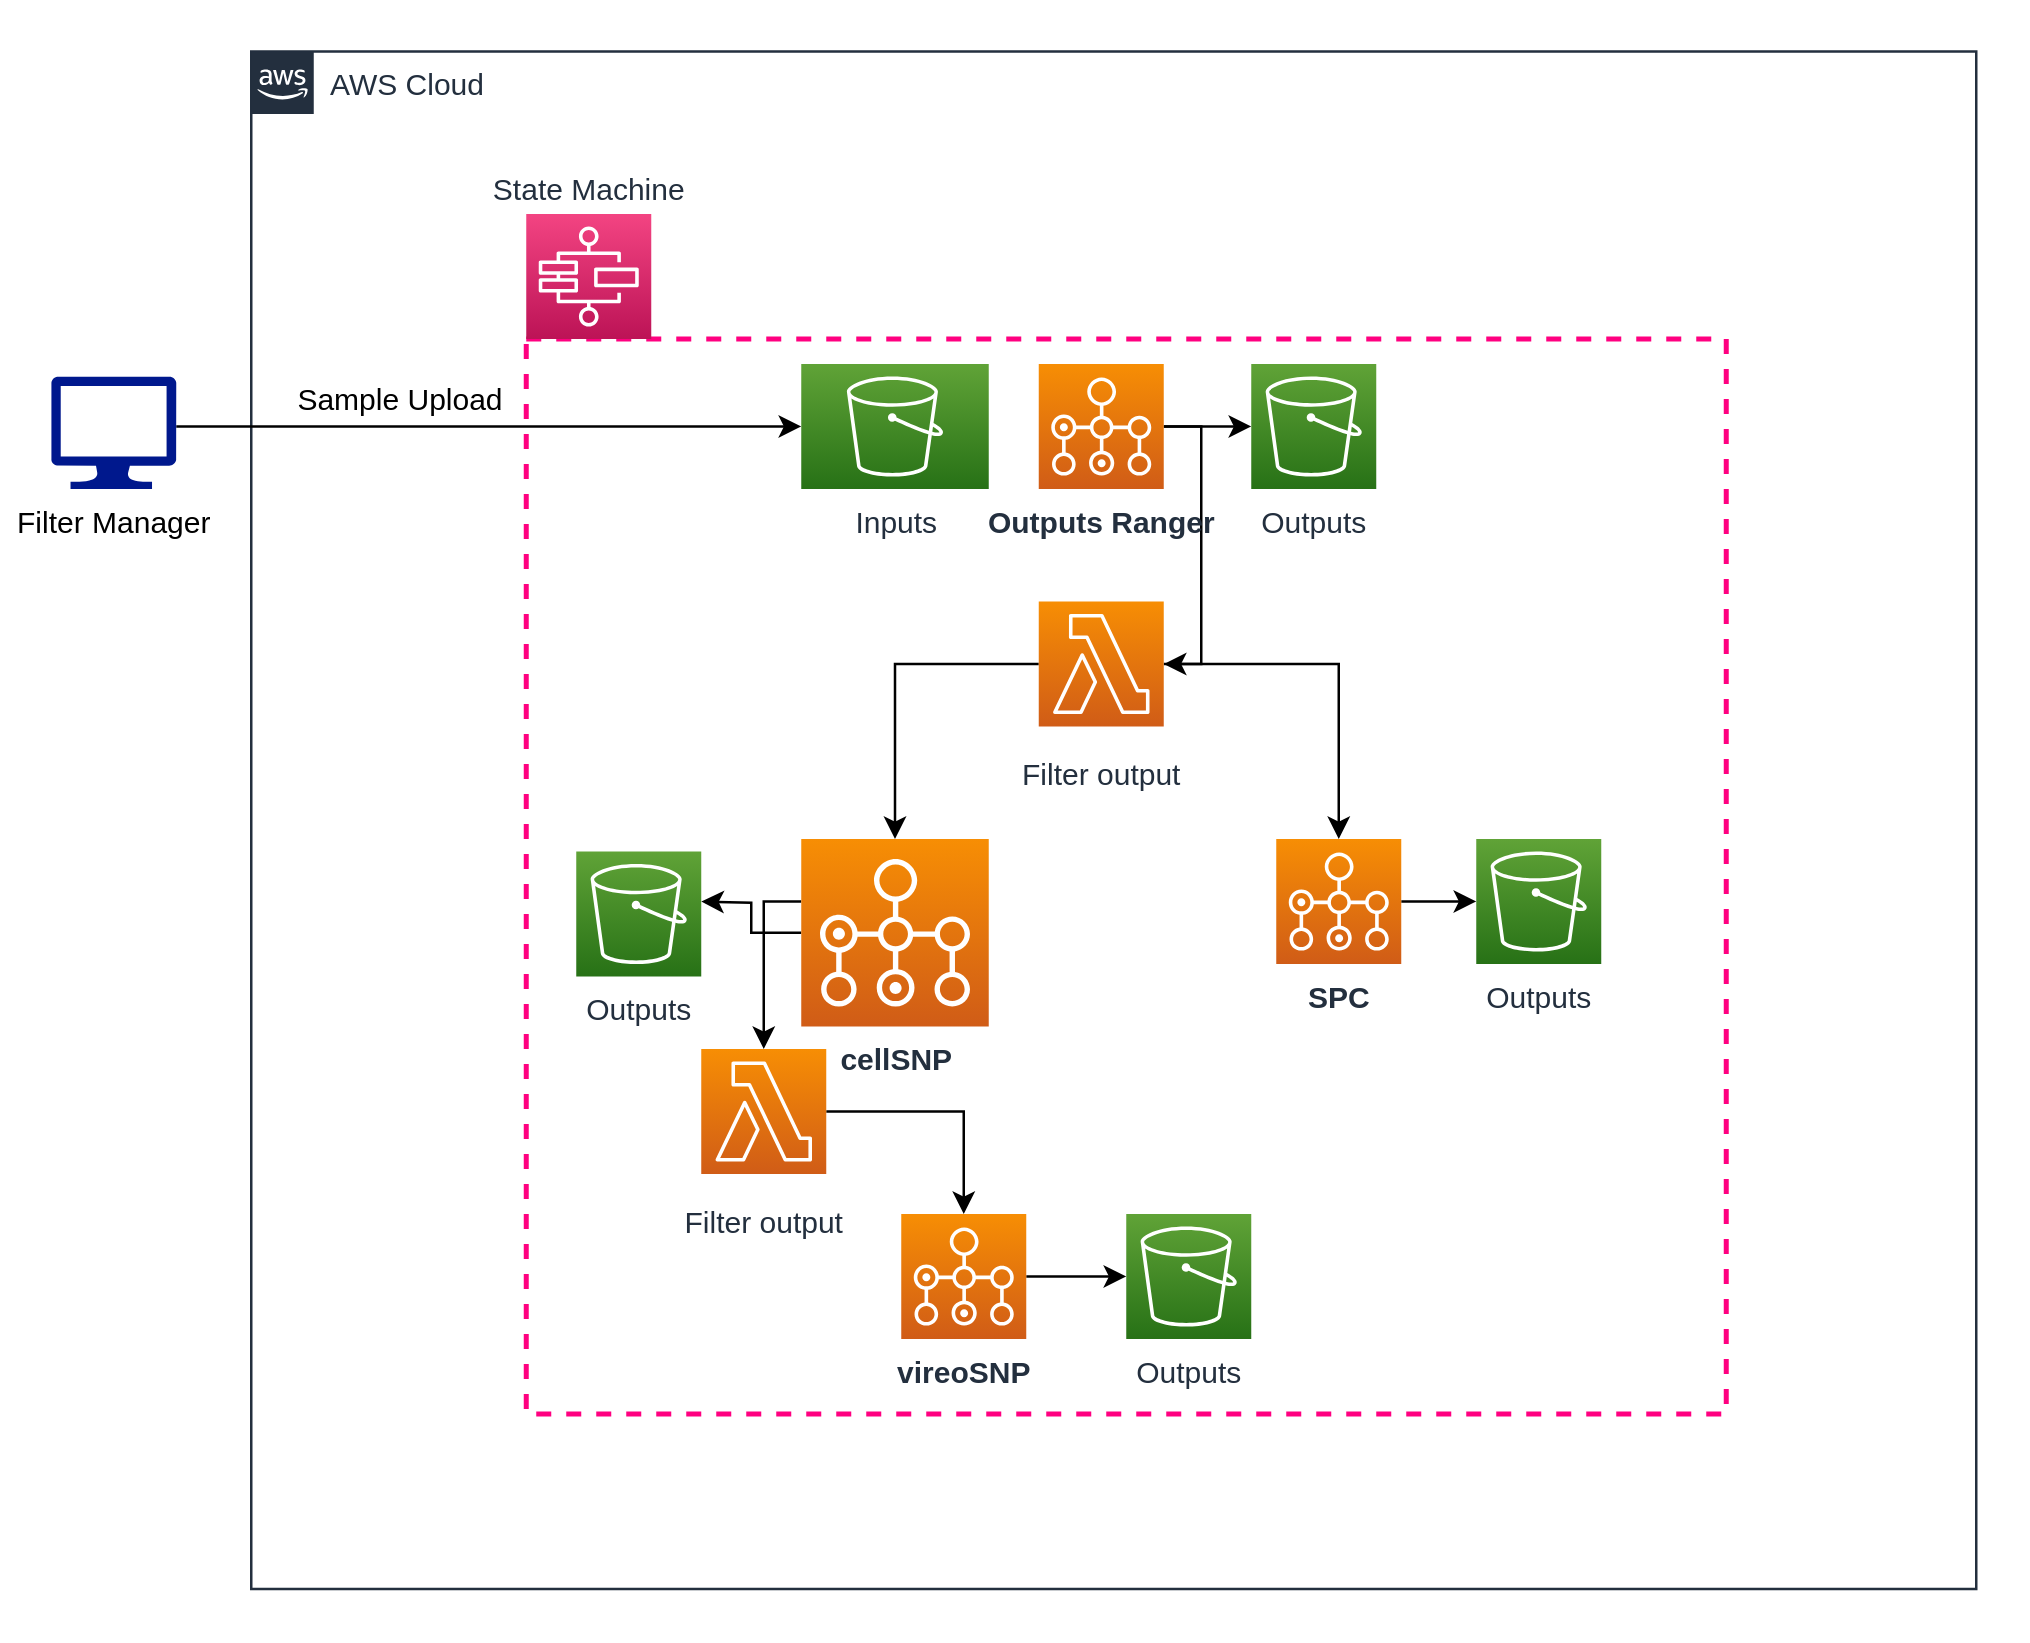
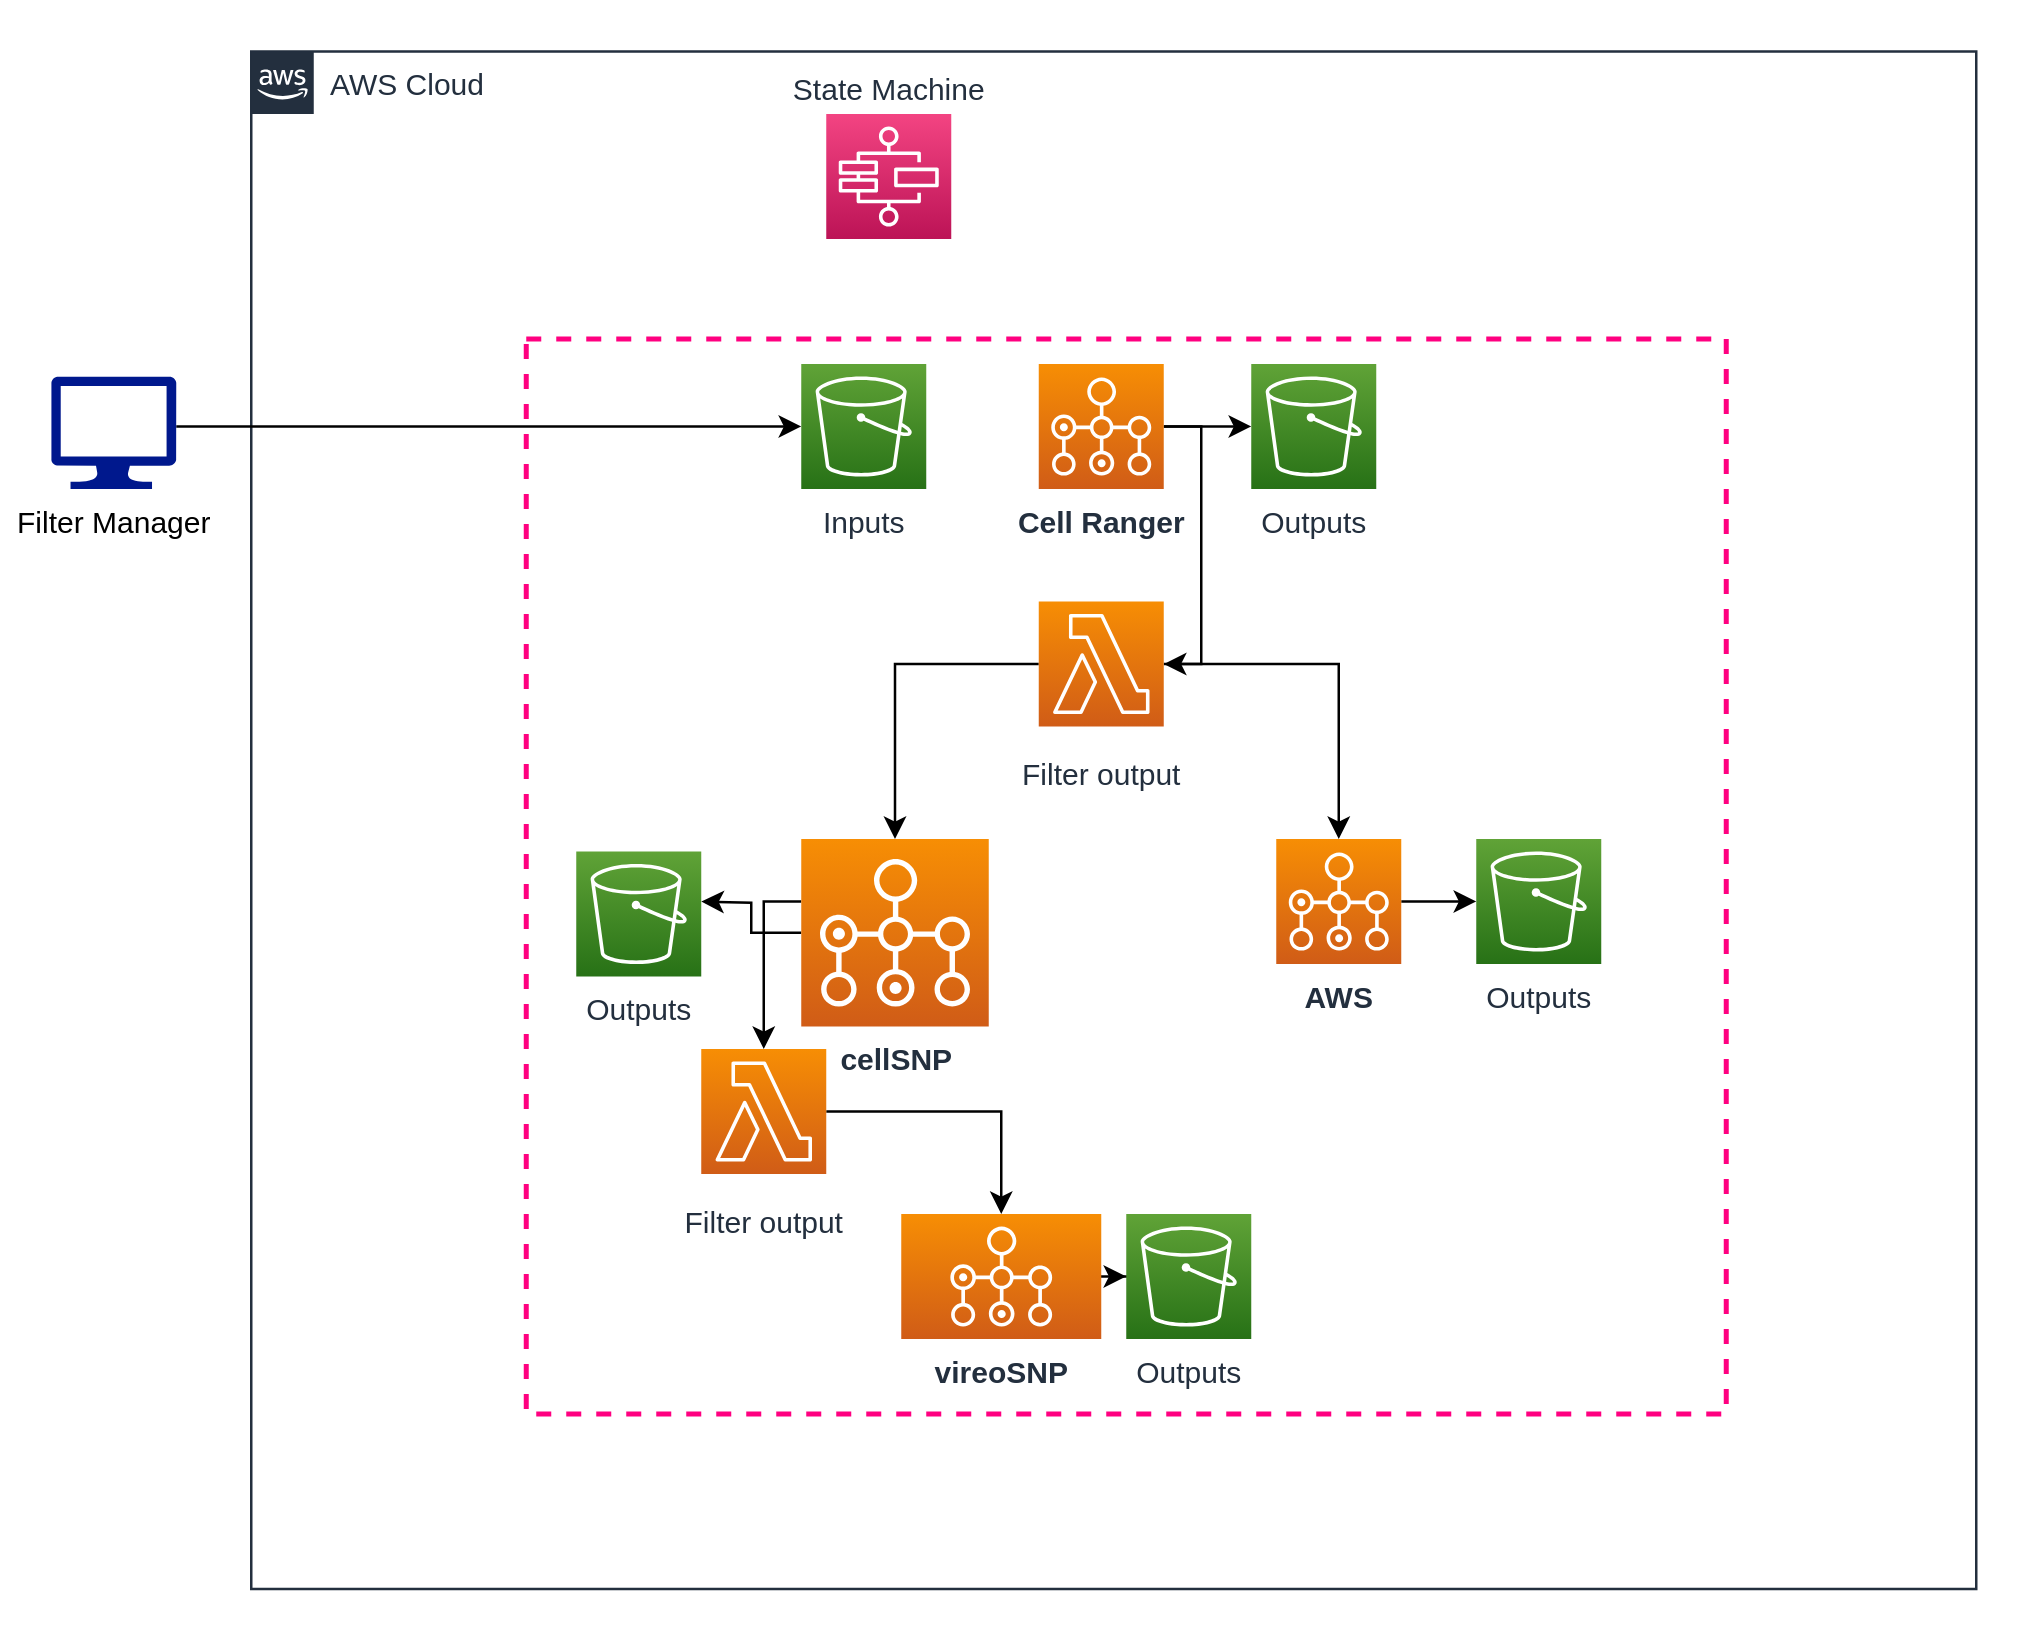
(589, 276) -> (889, 176)
(401, 401) -> none
(895, 426) -> (864, 426)
(1103, 524) -> (1103, 524)
(1340, 999) -> (1340, 999)
(964, 1276) -> (1001, 1276)
